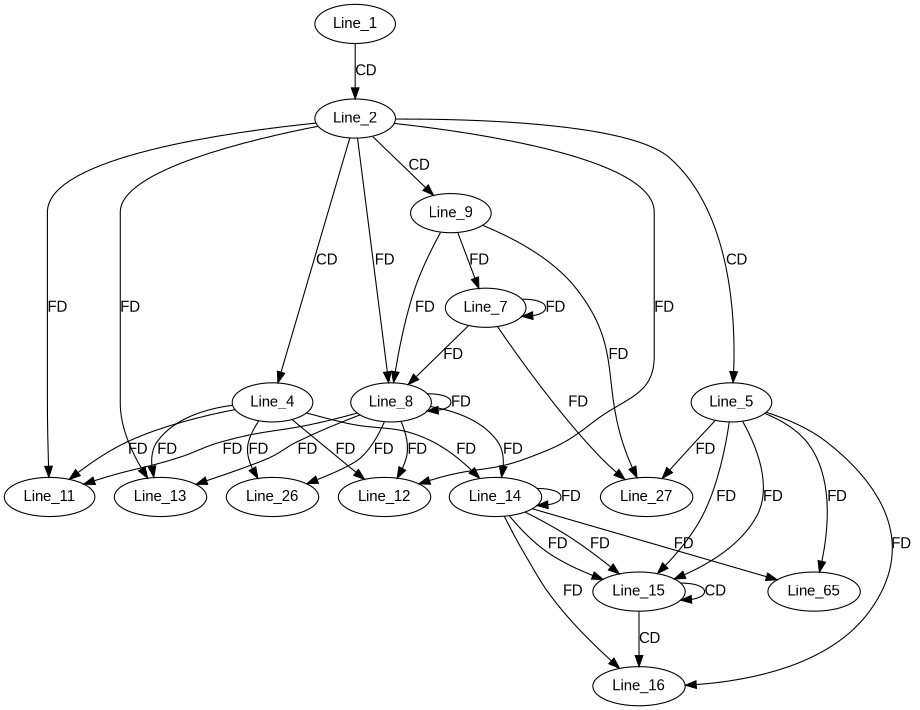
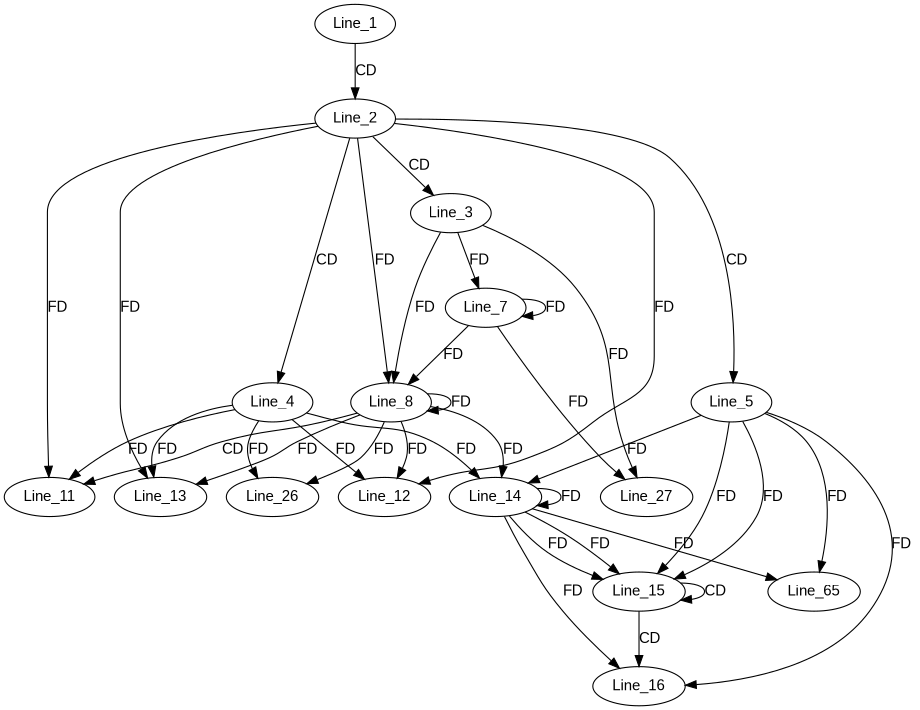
(451, 213) -> (451, 213)
(692, 445) -> (616, 449)
(233, 450) -> (233, 450)
